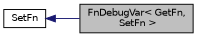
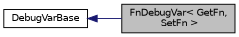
(25, 19) -> (46, 19)
